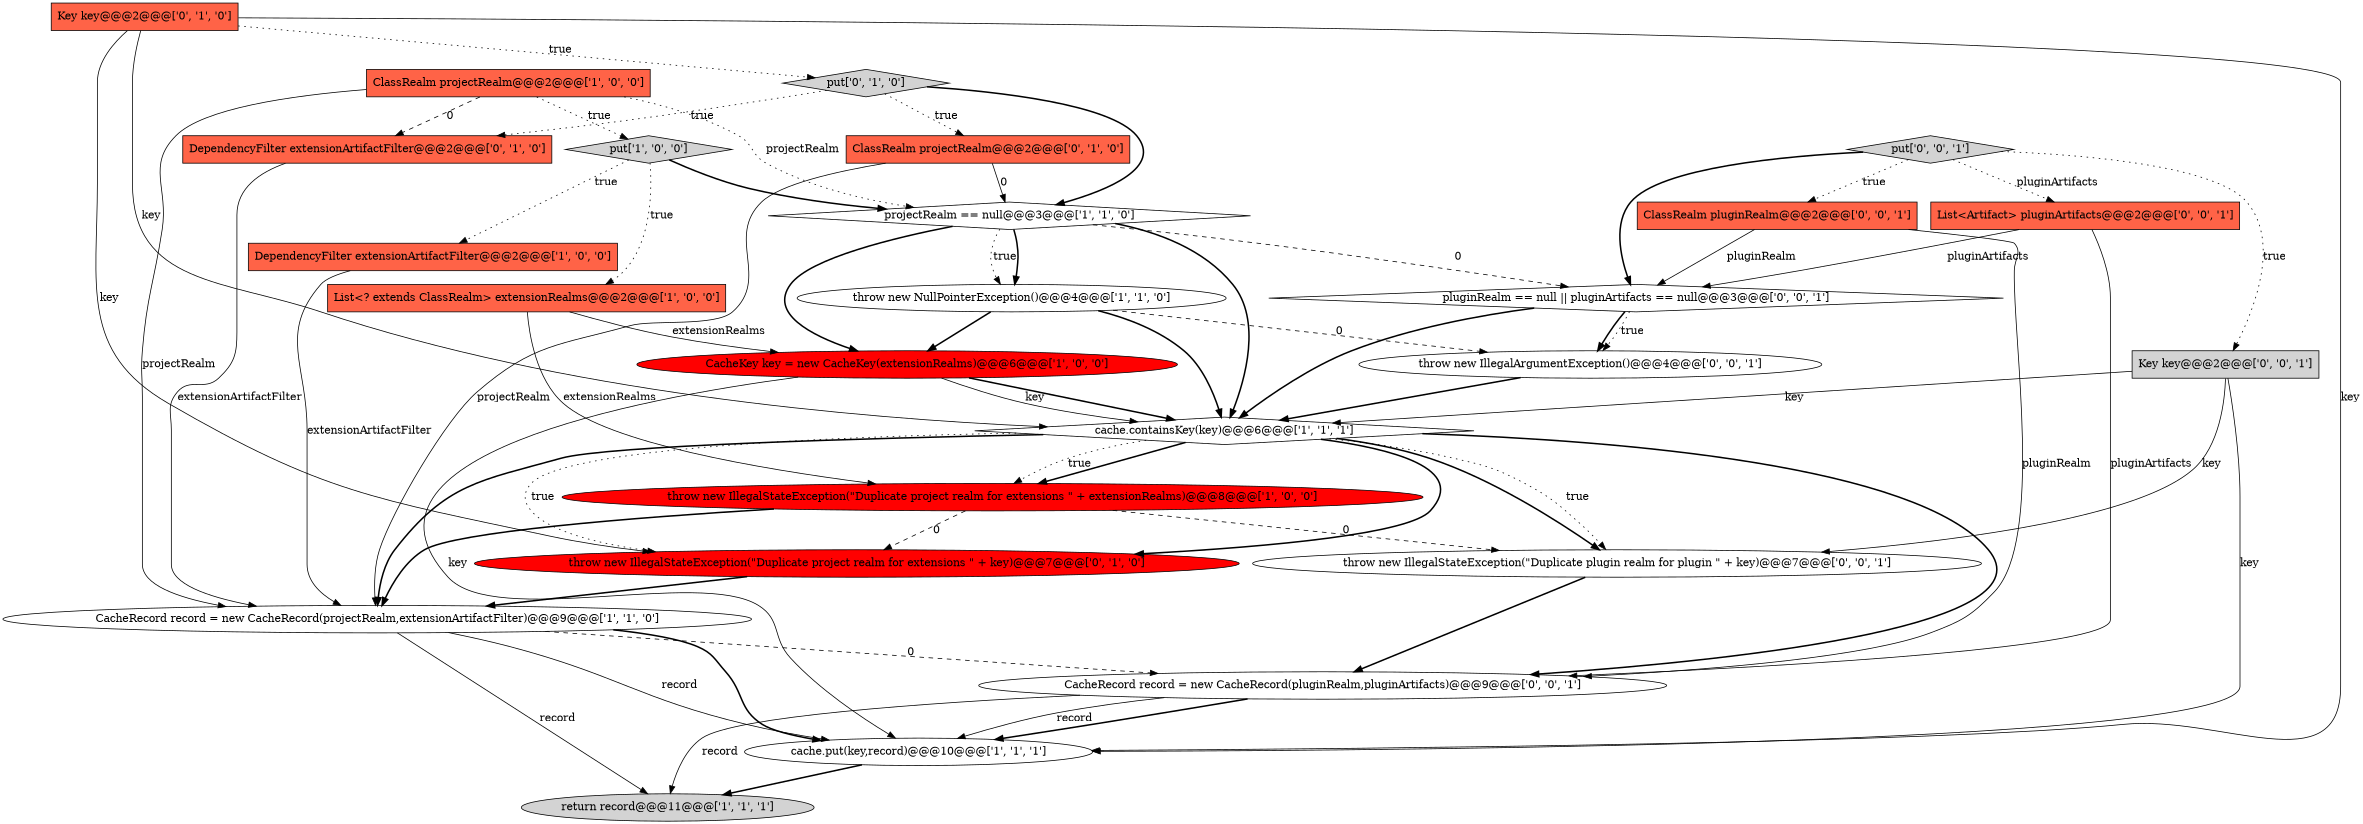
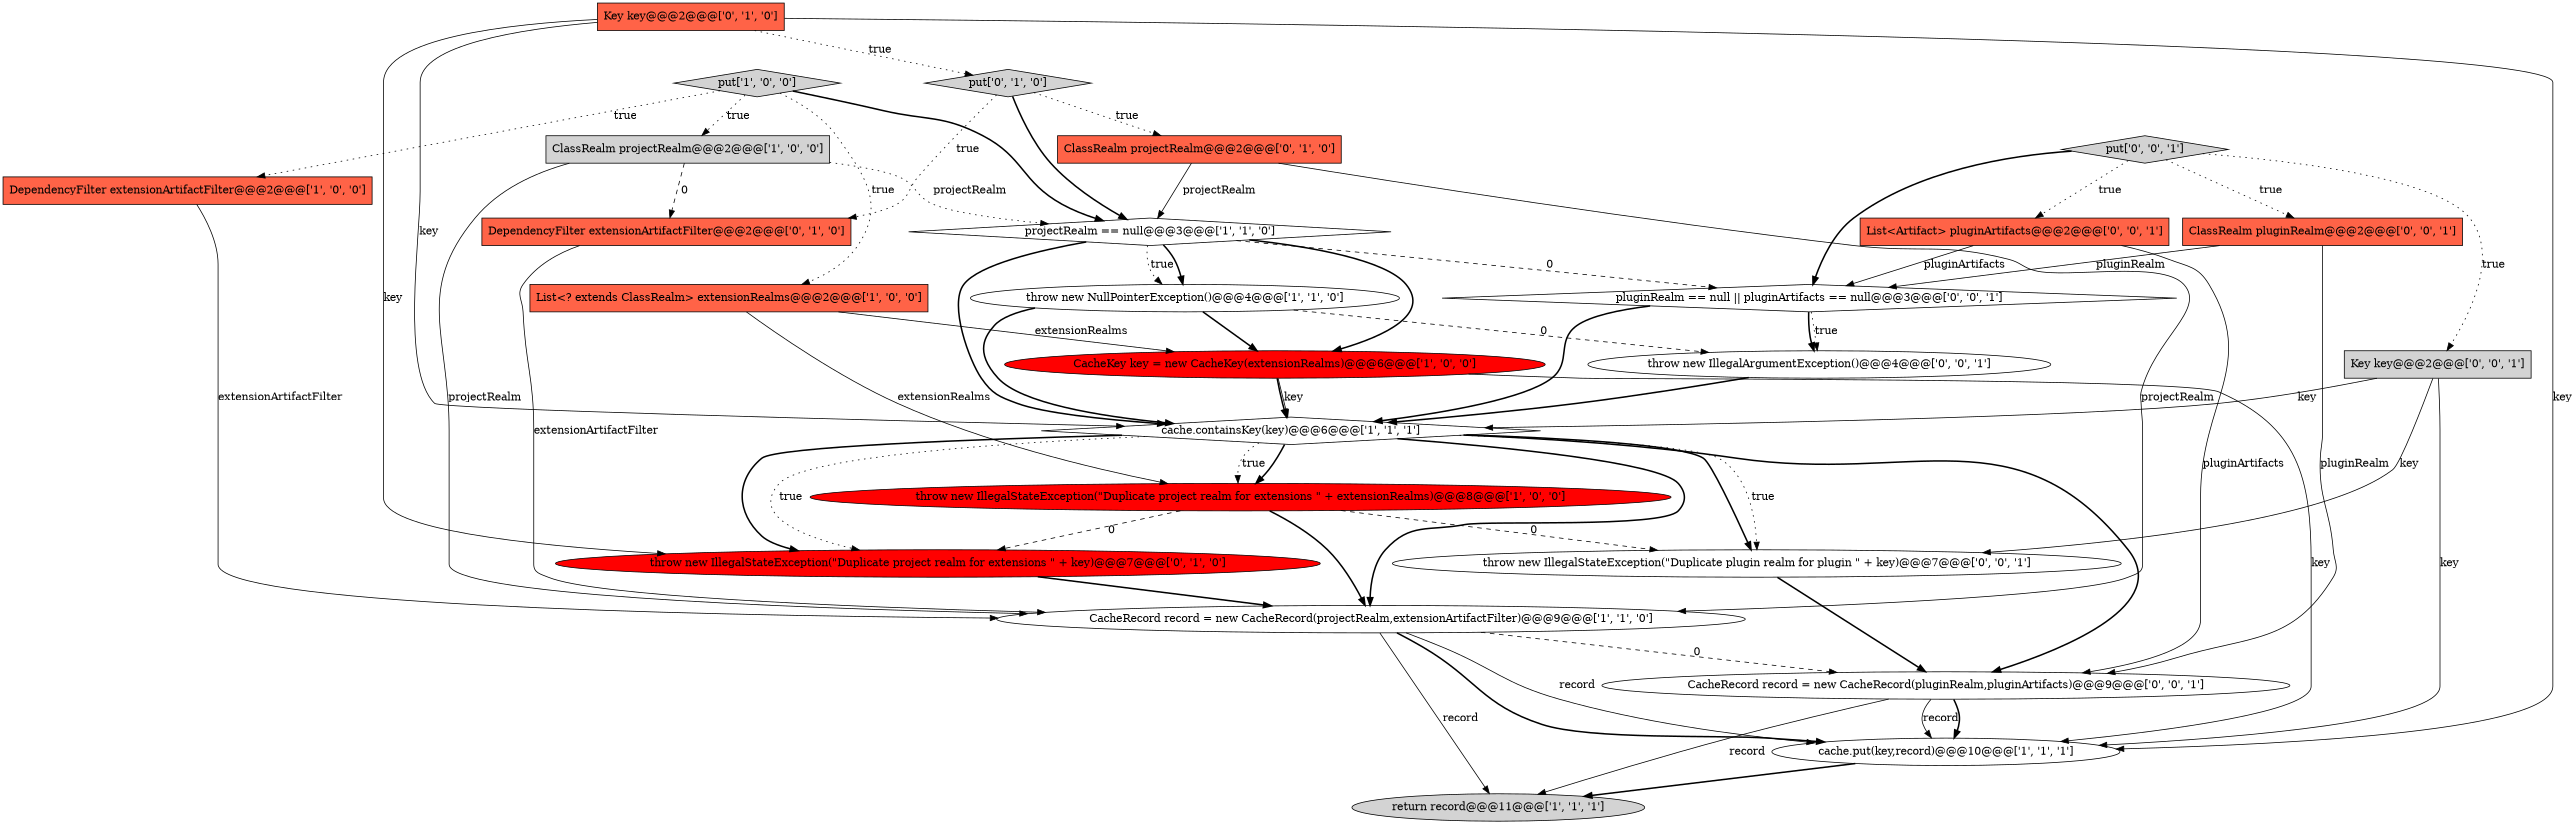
(508, 83) -> (688, 149)
(579, 116) -> (726, 113)
(1004, 183) -> (1219, 191)
(2057, 183) -> (2110, 191)
